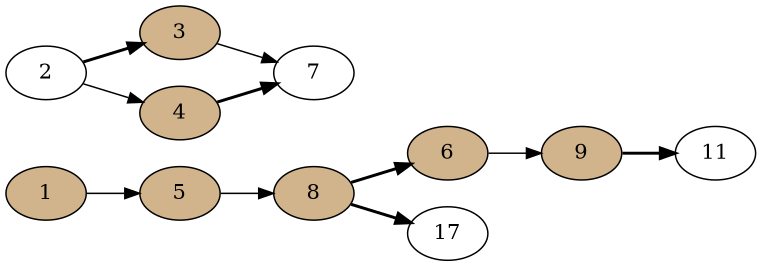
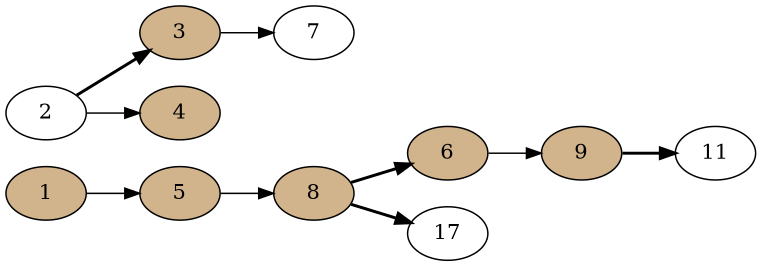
(240, 95) -> none
